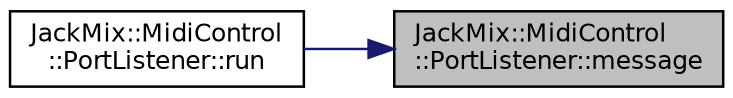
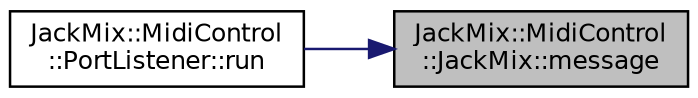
(559, 49) -> (541, 49)
